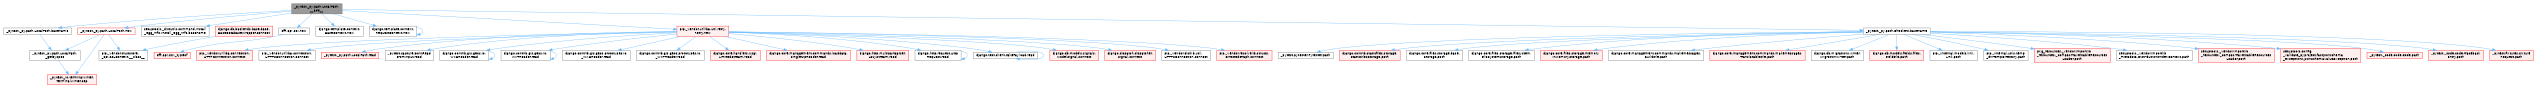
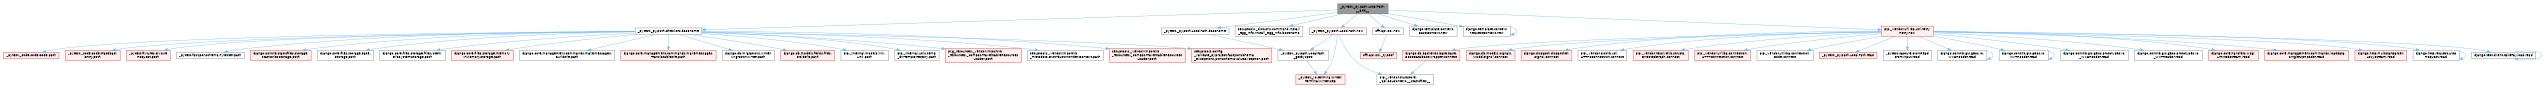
none -> (1583, 40)
(123, 55) -> (1405, 80)
(287, 55) -> (1785, 55)
(1306, 55) -> (210, 55)
